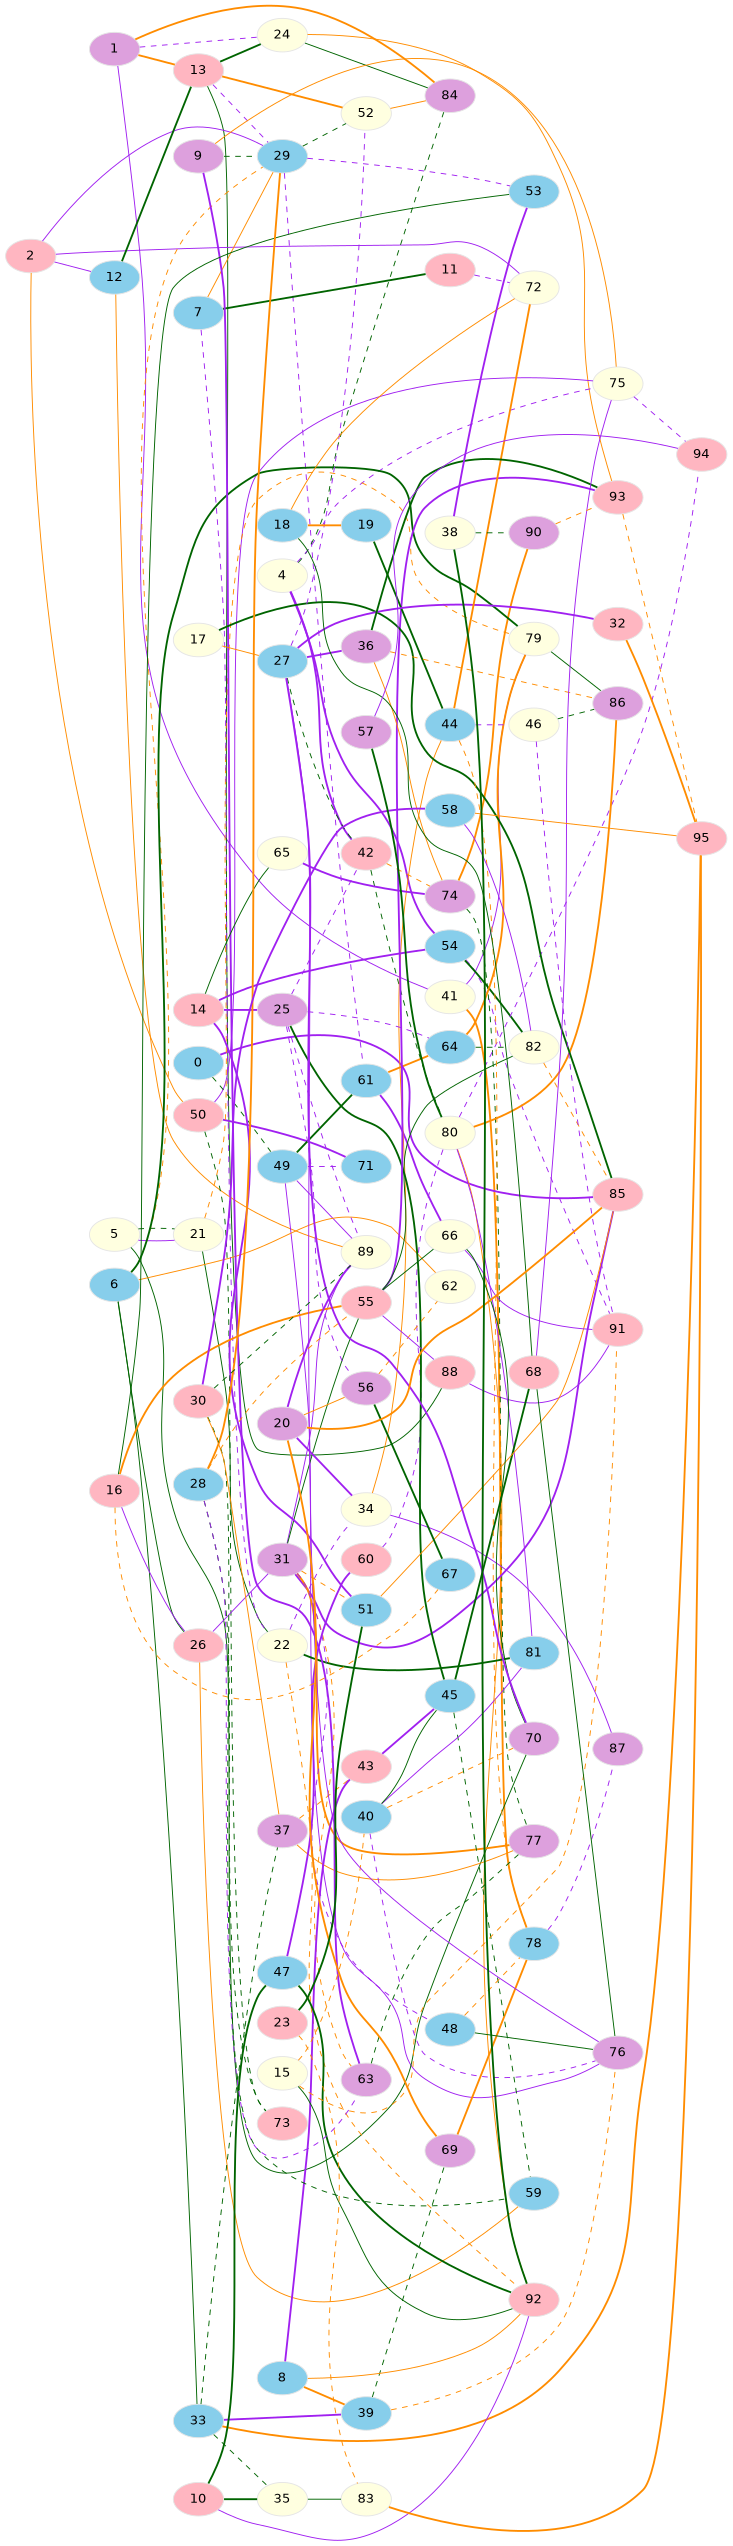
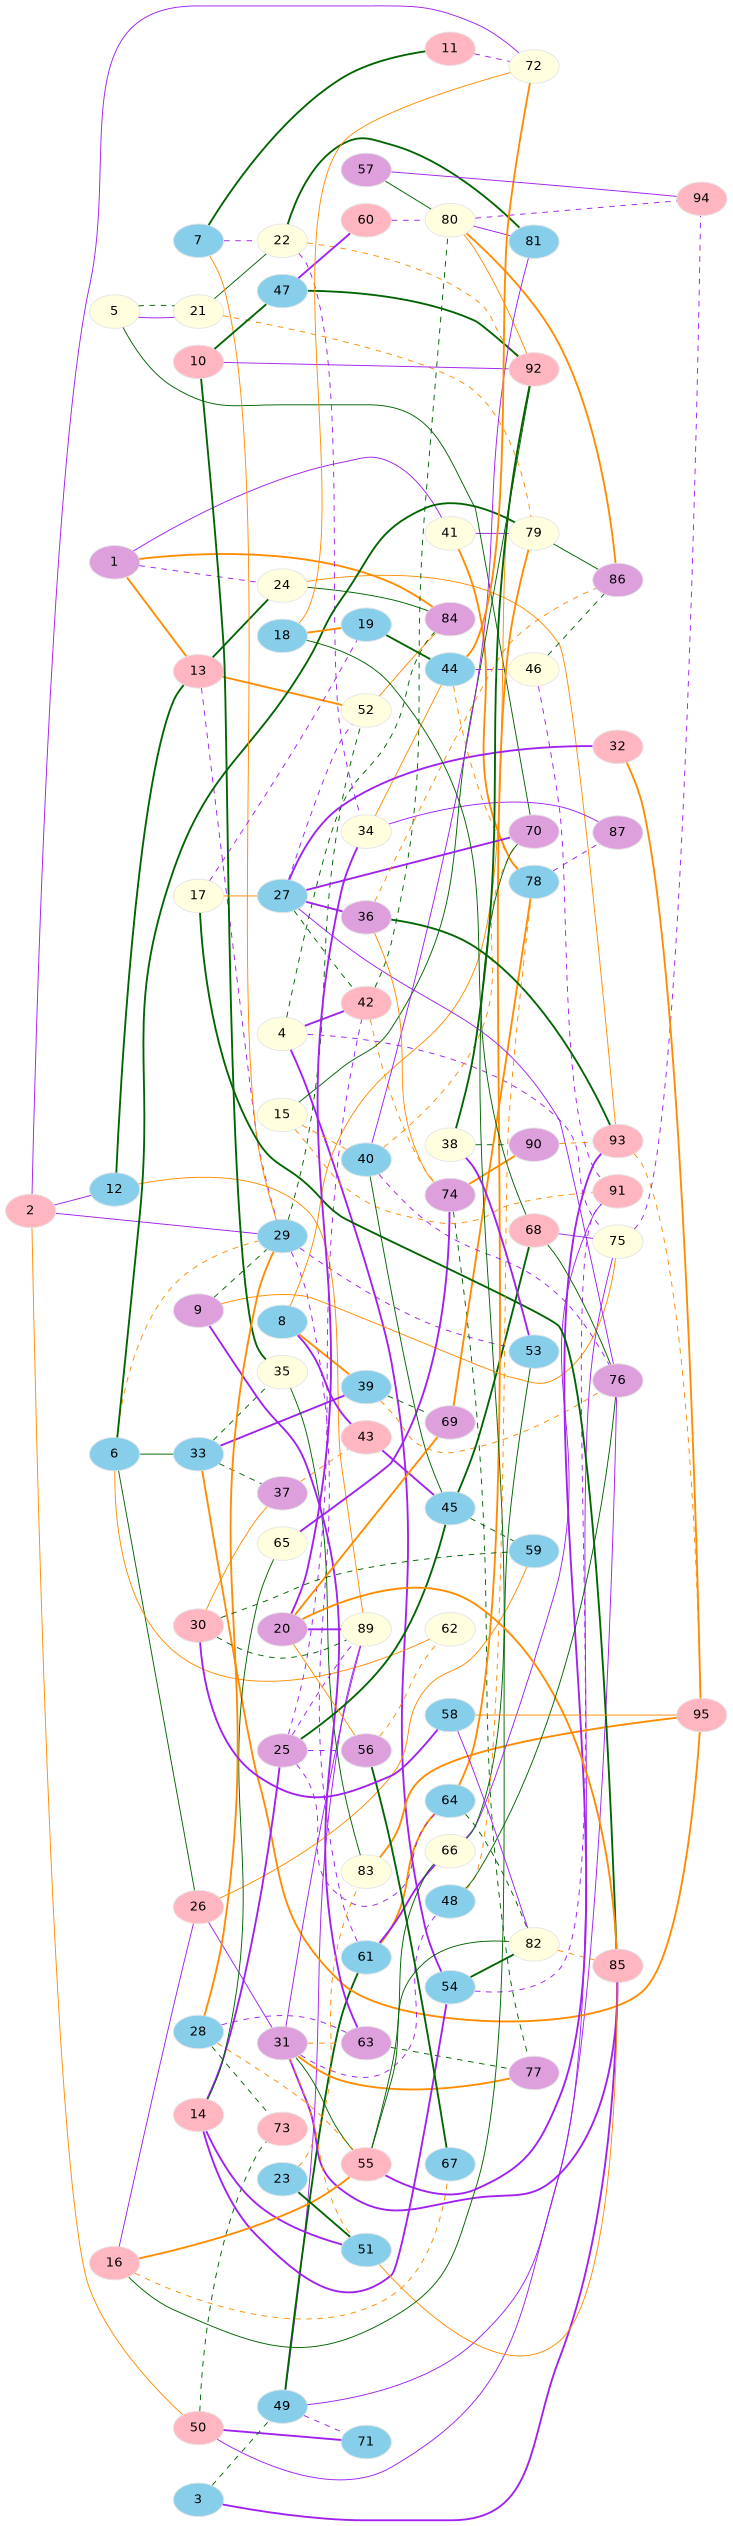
none -> (286, 762)
(406, 962) -> (408, 195)
(199, 1063) -> (199, 2500)
(450, 1372) -> none
(403, 1879) -> none
(282, 2023) -> (282, 2179)
